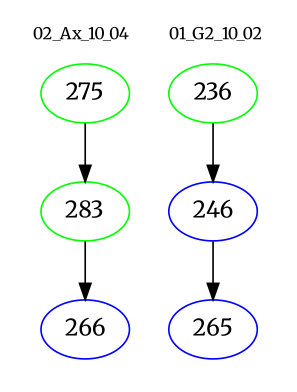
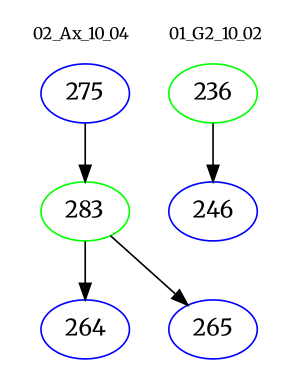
(85, 93) -> (85, 93)
(213, 262) -> (132, 255)
(85, 329) -> (85, 329)
